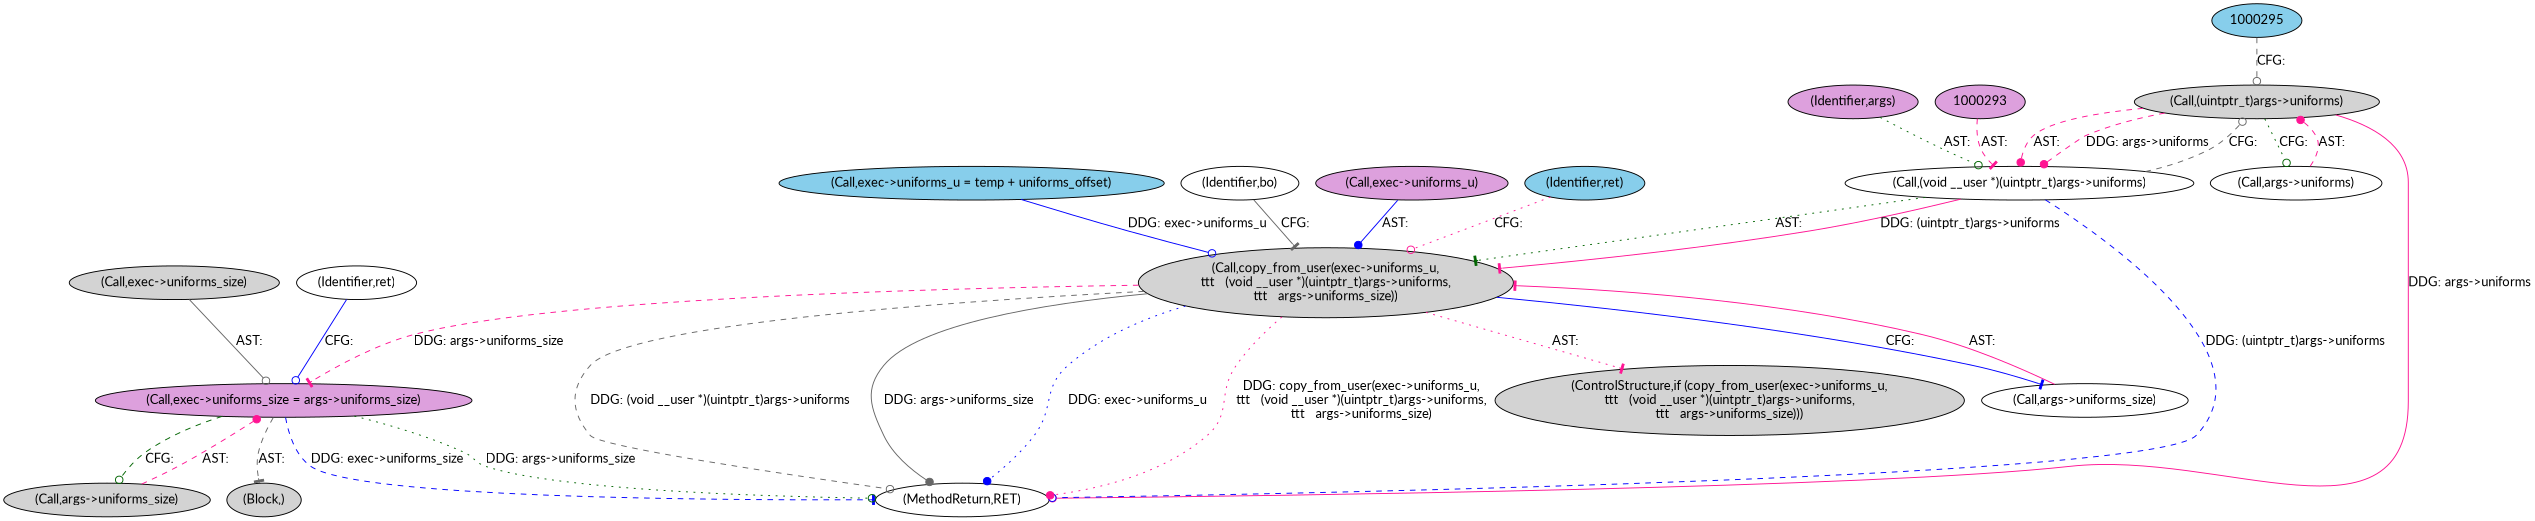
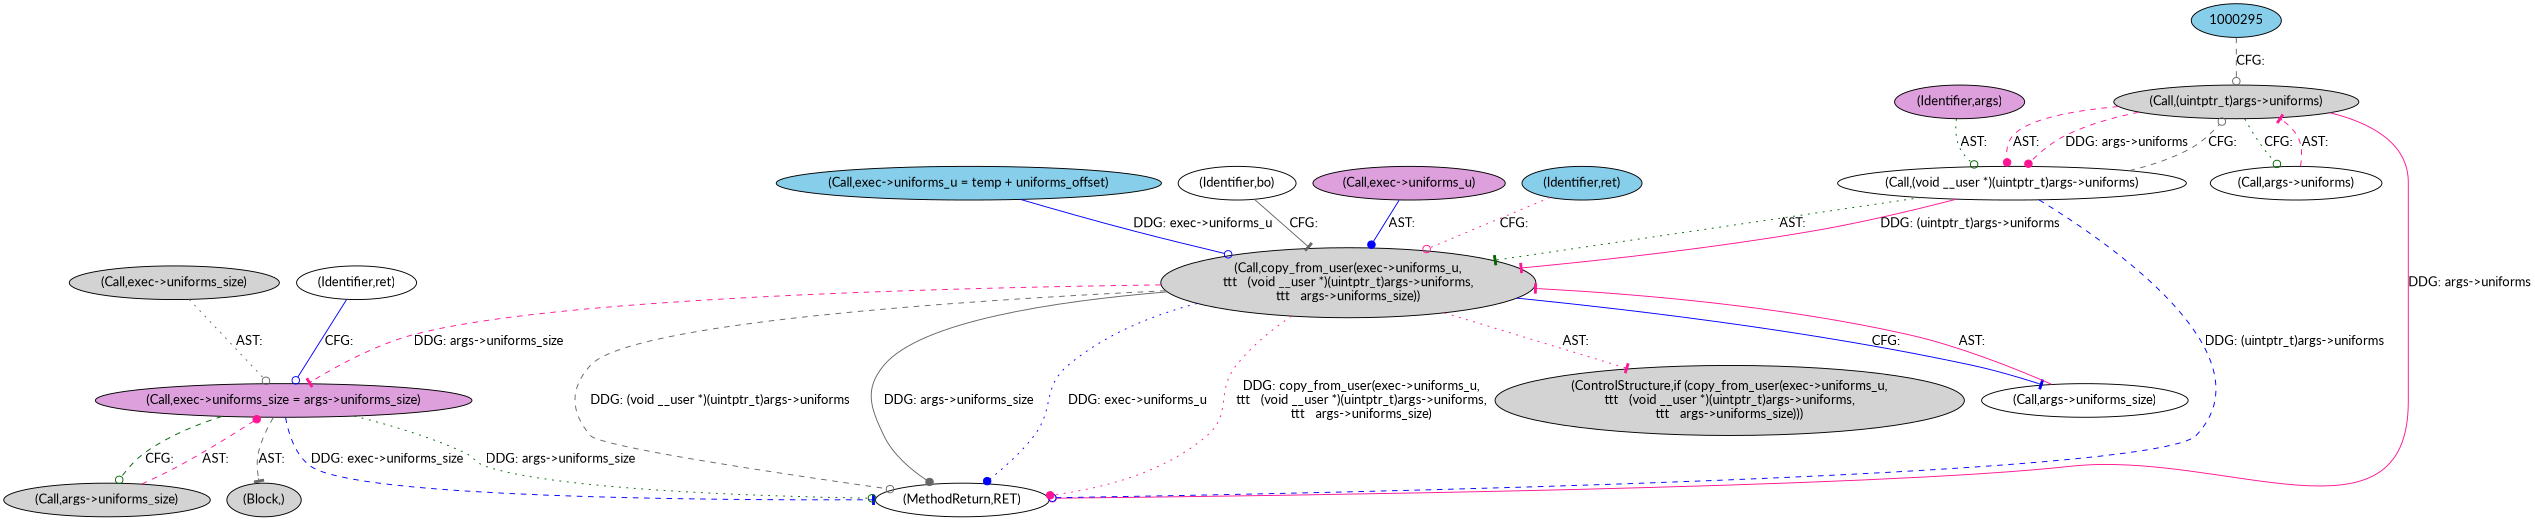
(1980, 102) -> none
(2318, 143) -> (2299, 140)
(226, 339) -> (226, 339)
